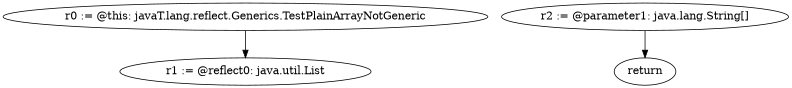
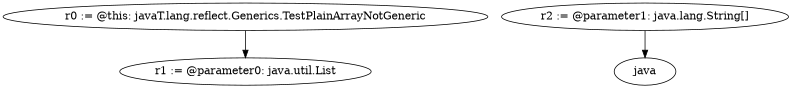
(245, 72) -> (245, 72)
(645, 72) -> (645, 72)
